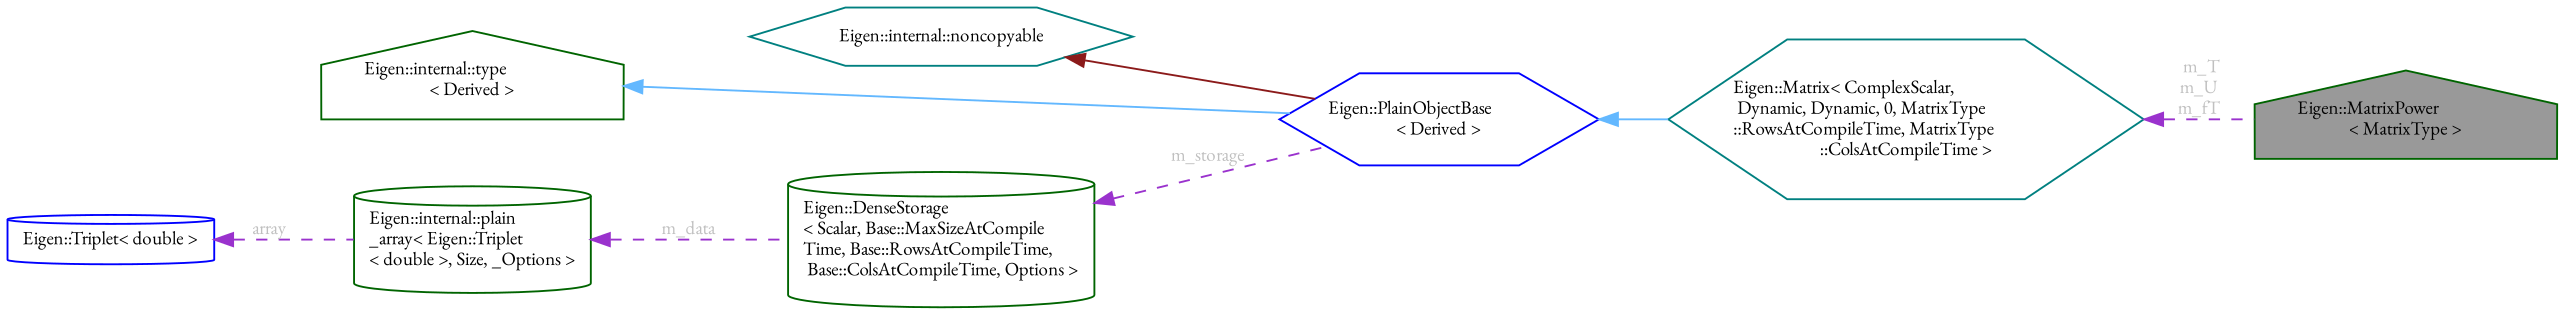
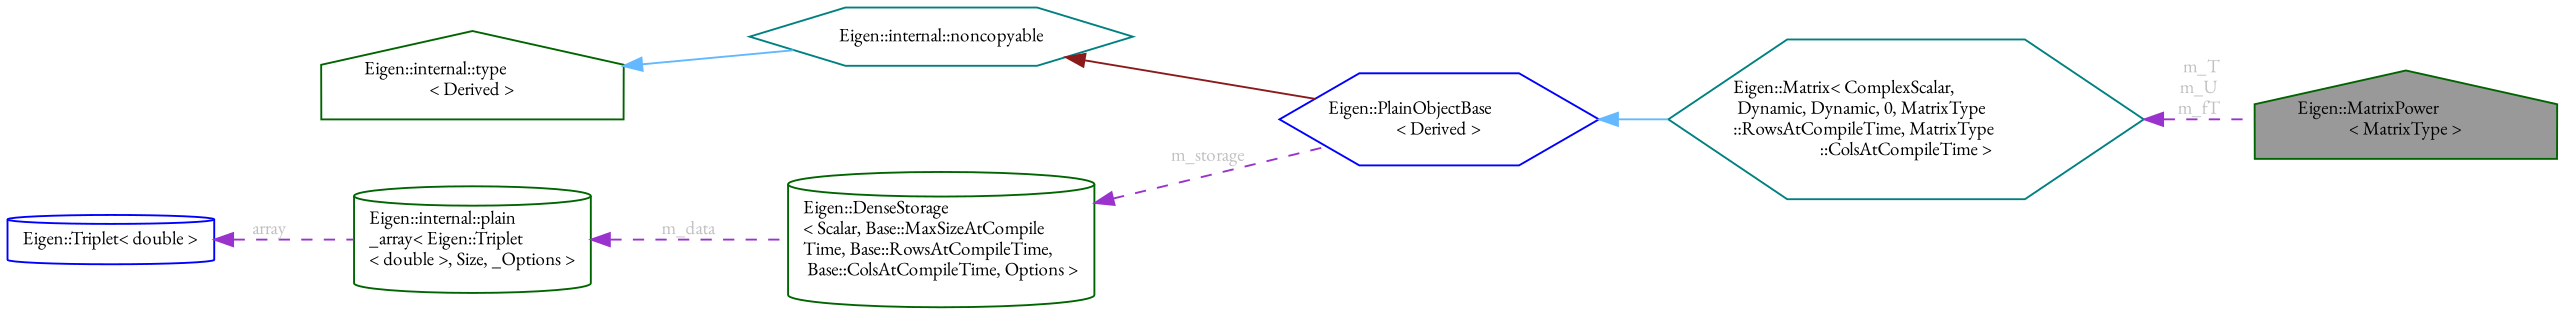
(966, 100) -> (718, 57)
